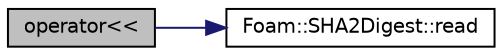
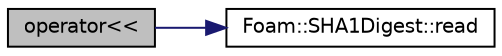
(360, 28) -> (360, 28)
